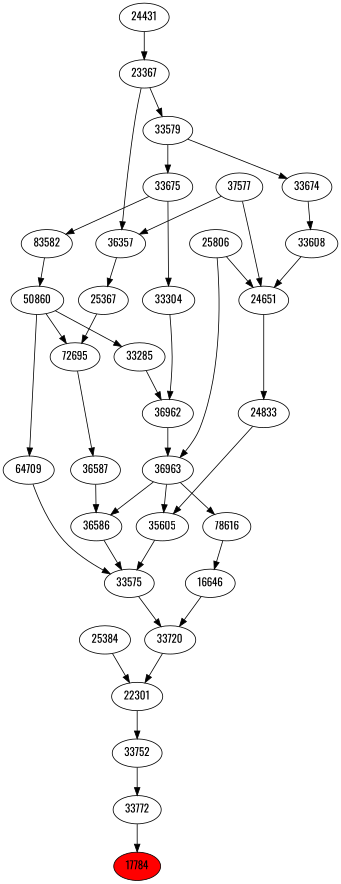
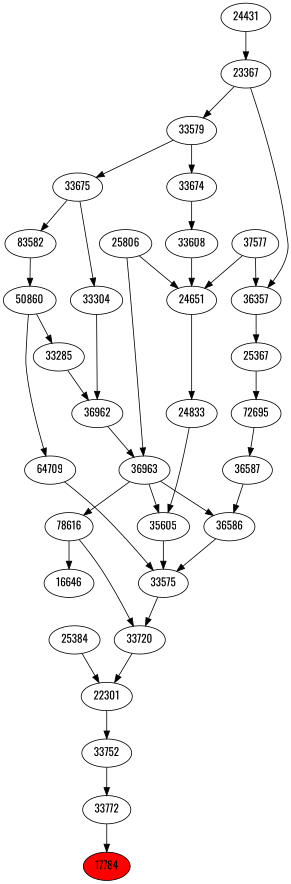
(54, 325) -> none
(193, 608) -> (107, 578)
